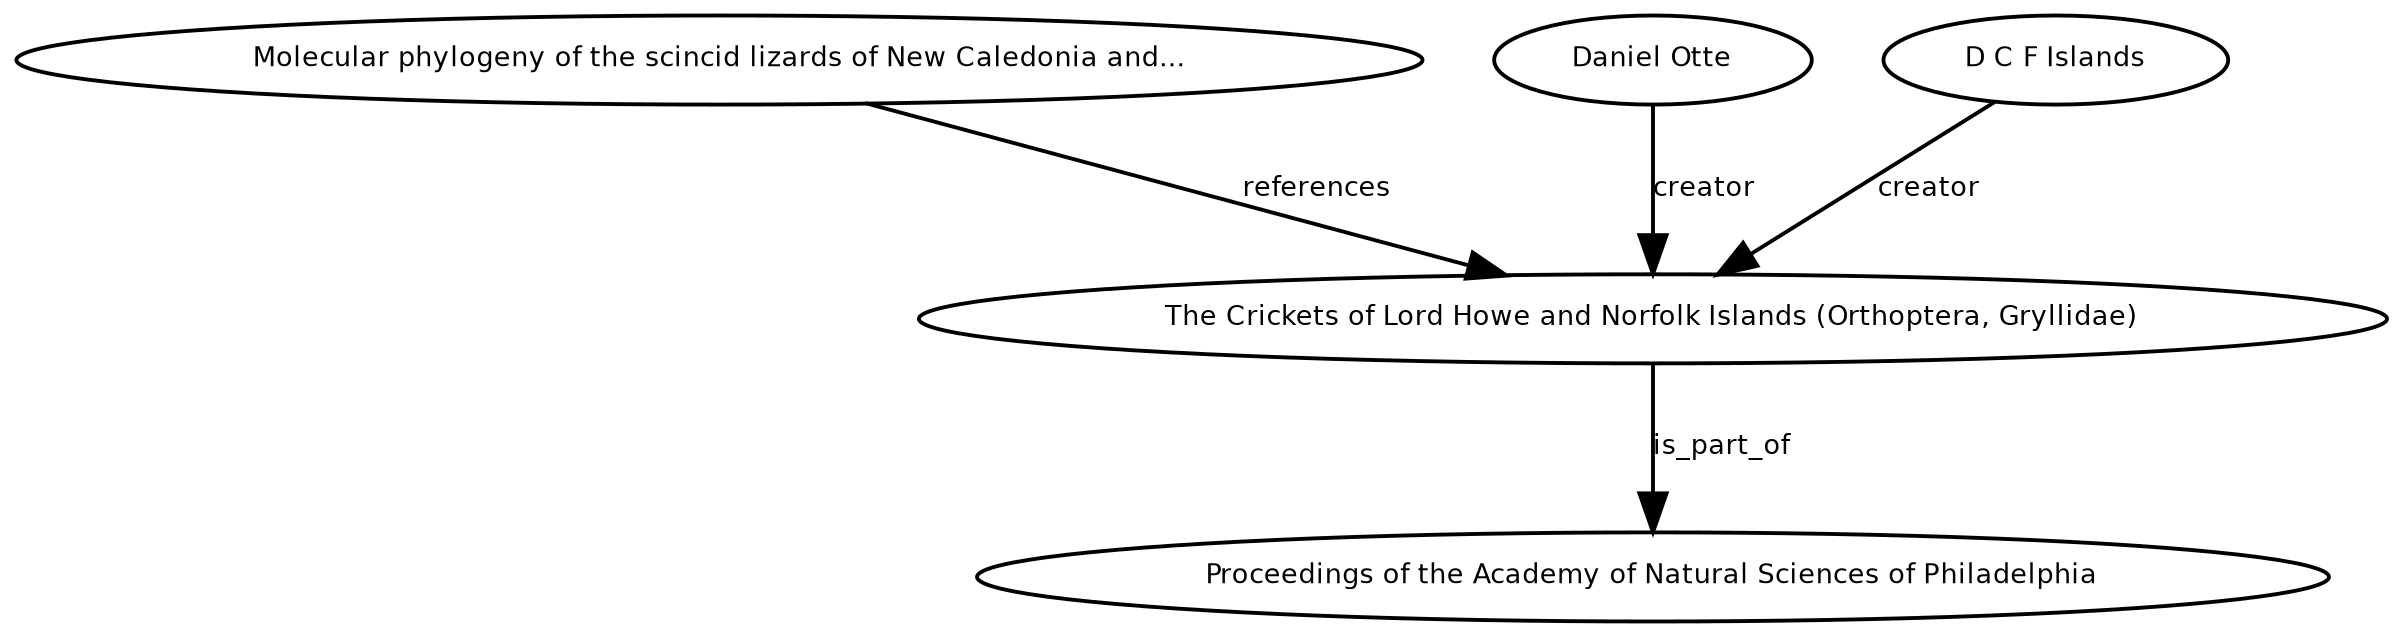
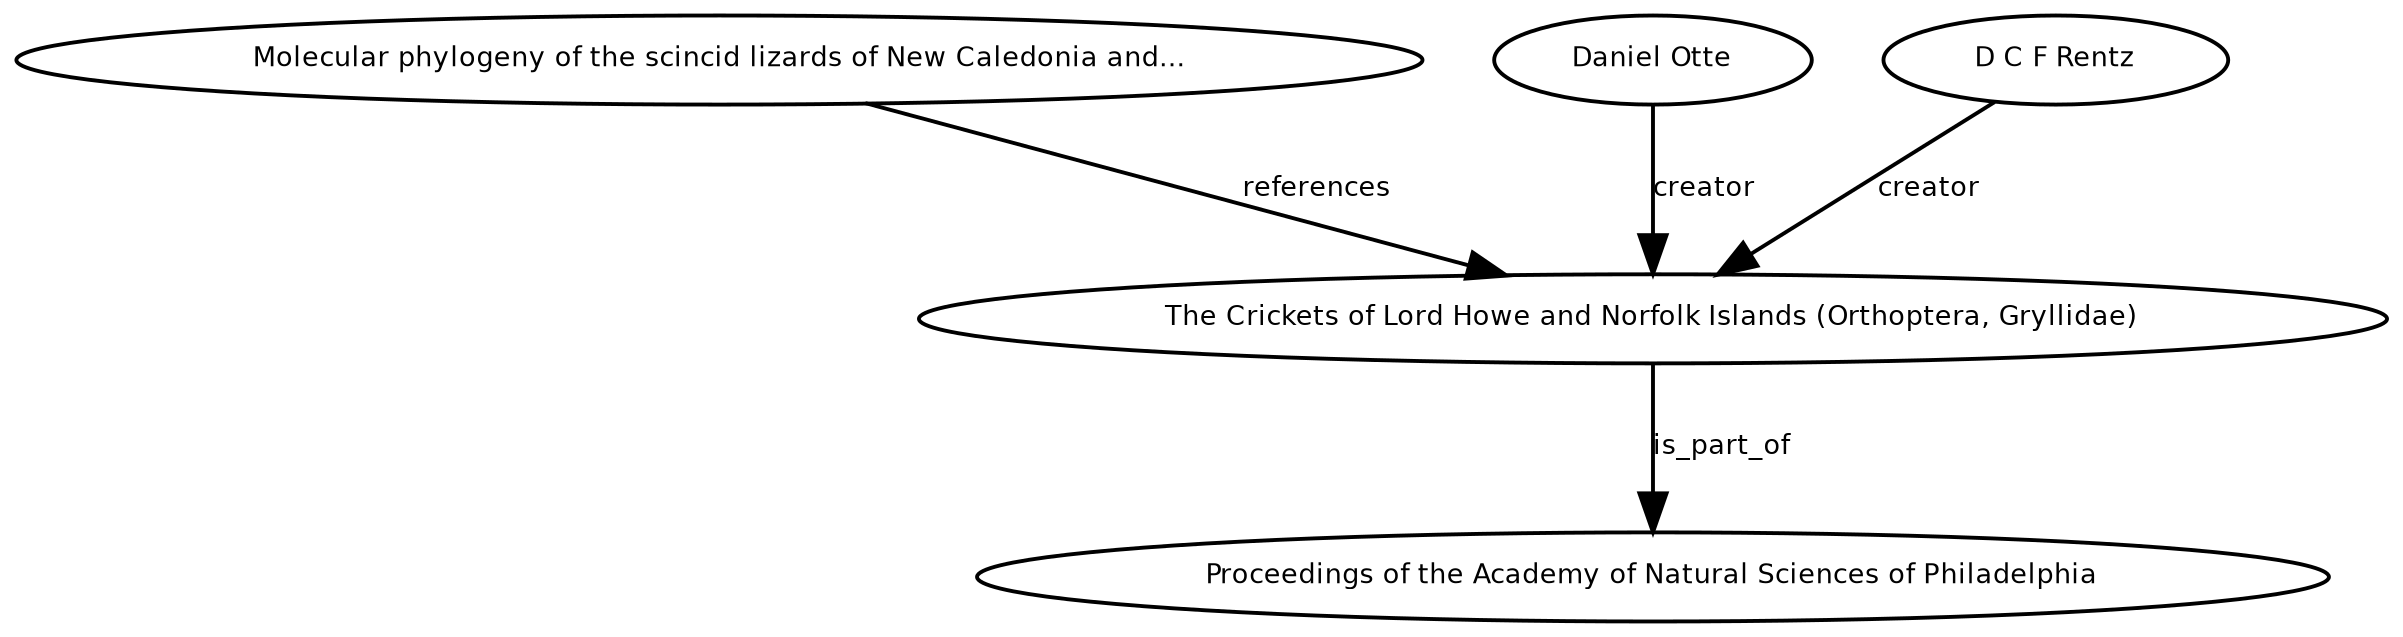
(2056, 60) -> (2056, 60)
